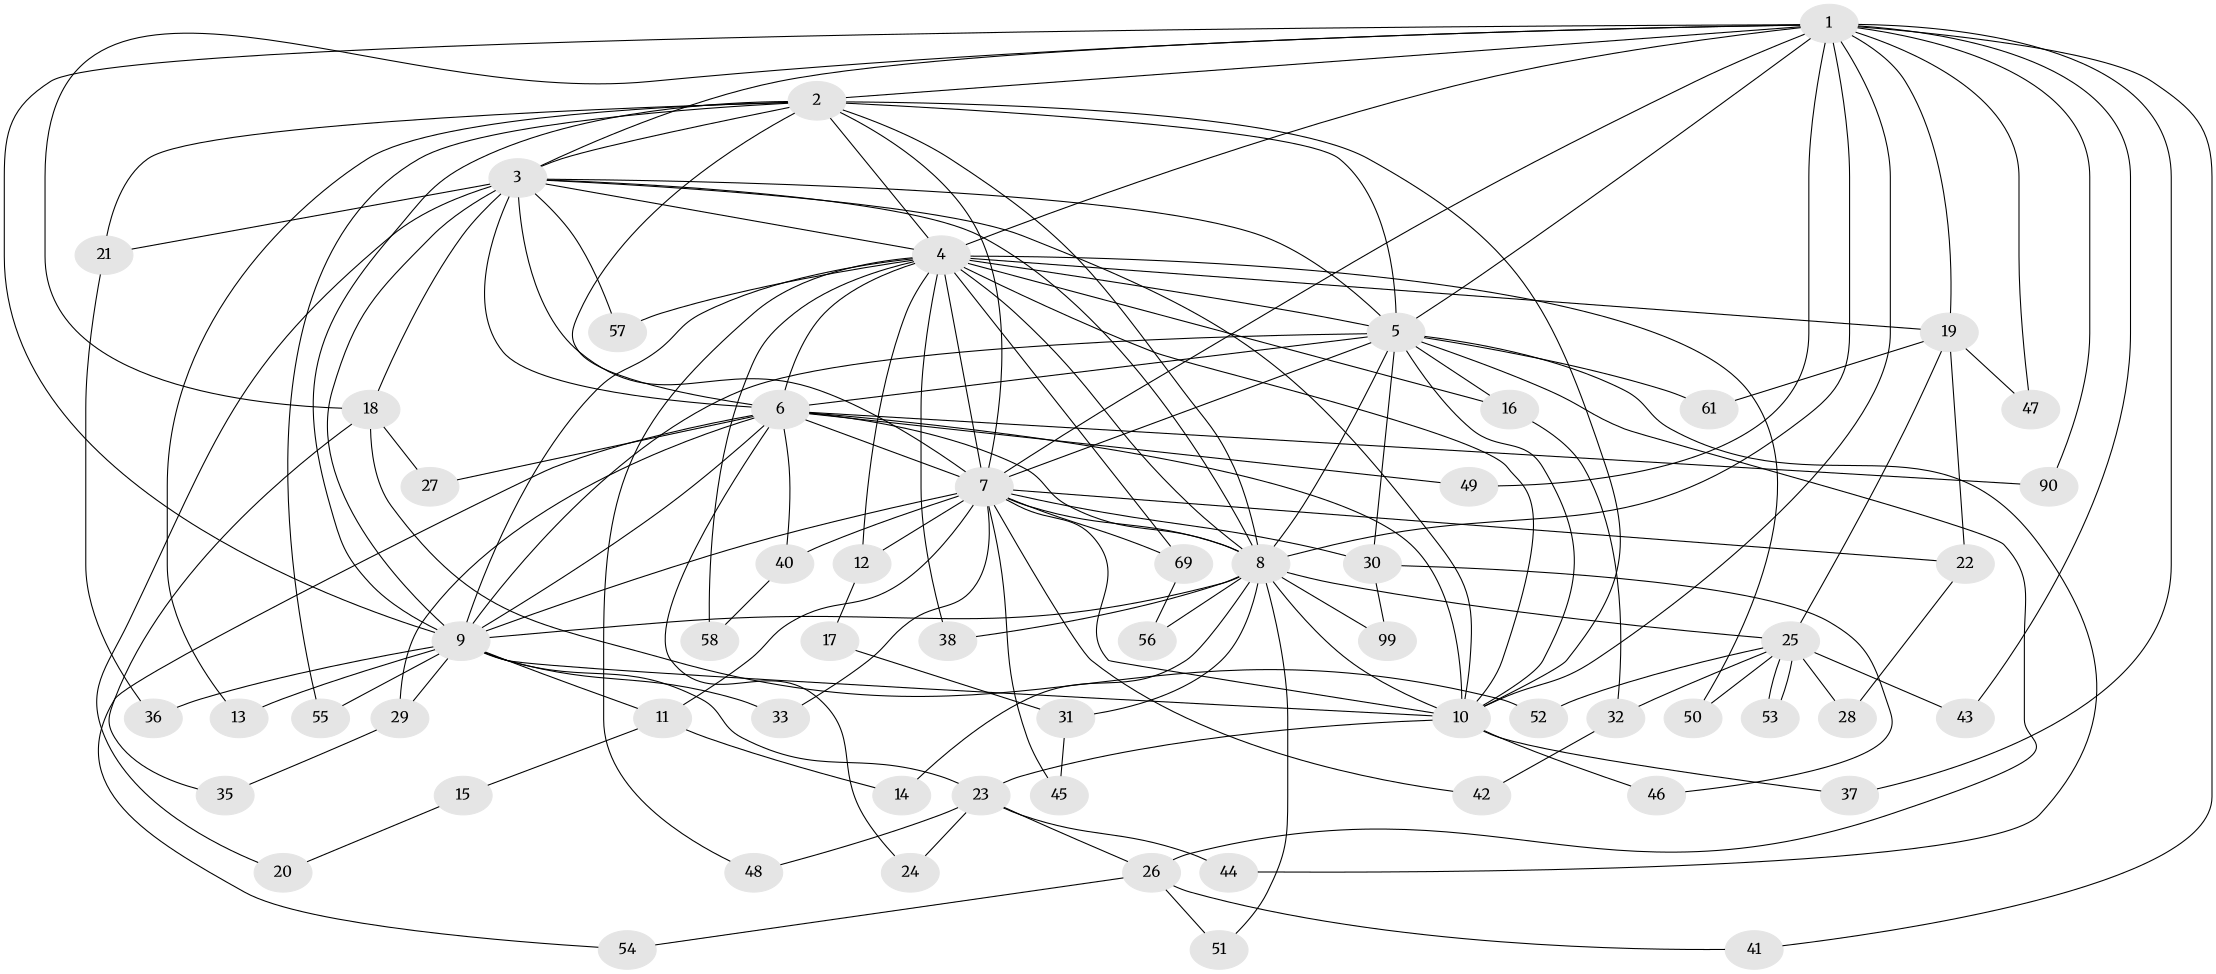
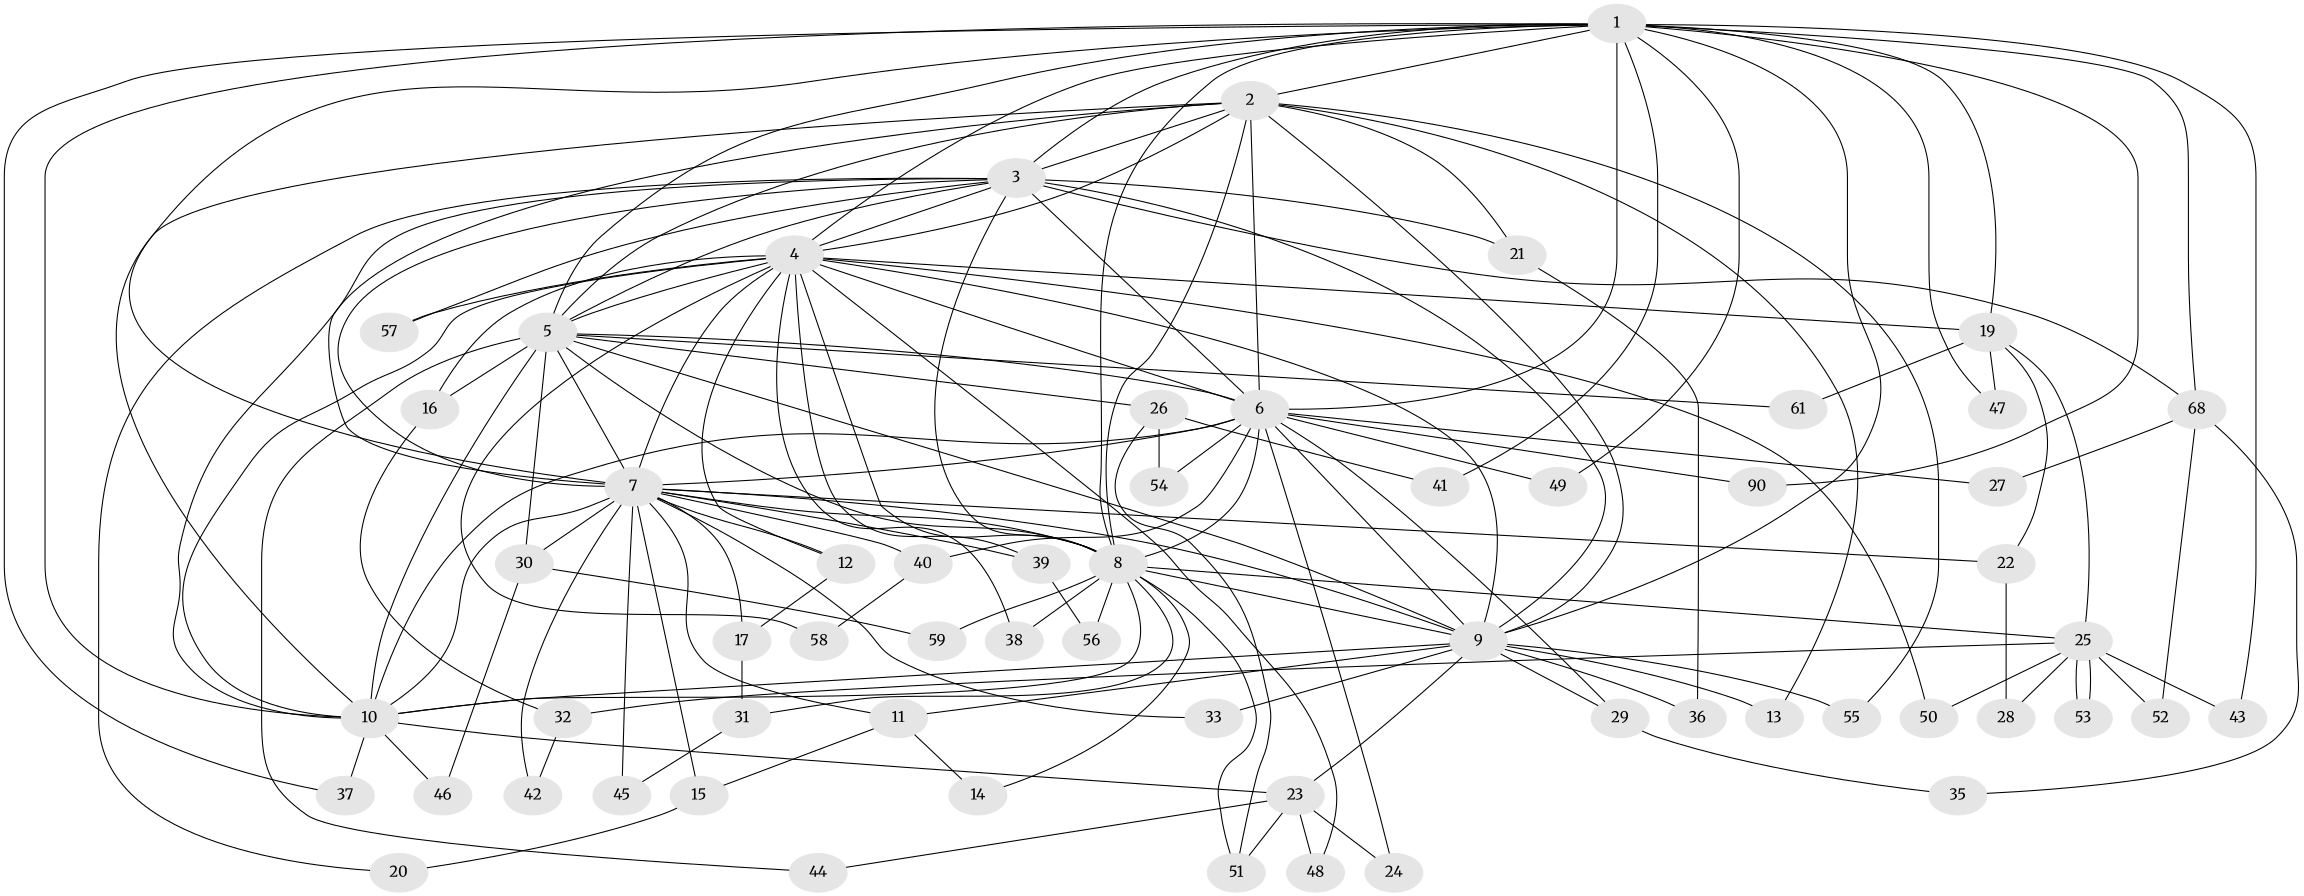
none -> (1580, 338)
(371, 410) -> (2197, 410)
none -> (721, 545)
(1184, 564) -> (1041, 564)
none -> (666, 641)
(1387, 641) -> (937, 641)
(1066, 835) -> (1266, 834)
